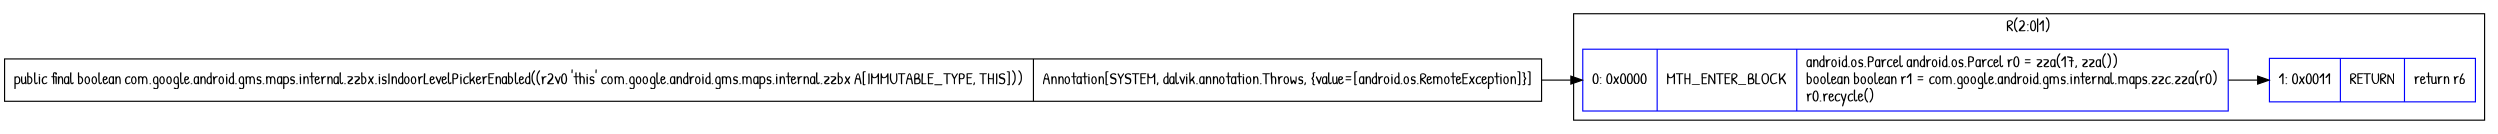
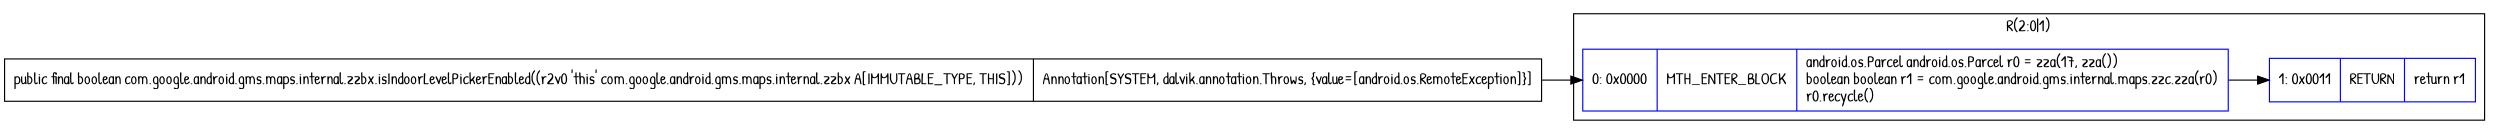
(2440, 80) -> (2440, 80)
